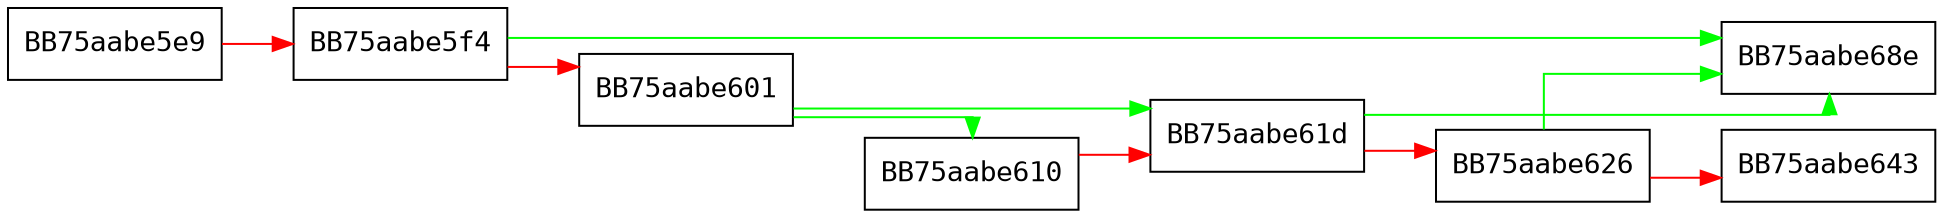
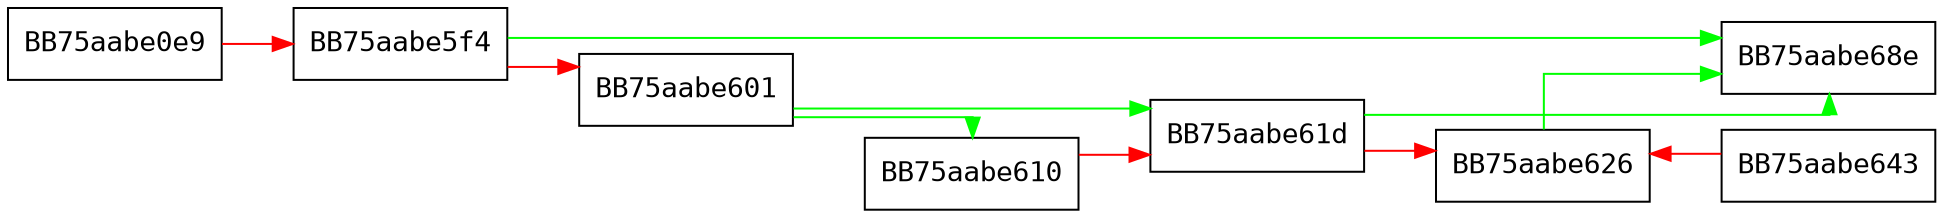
(115, 44) -> (115, 44)
(1675, 178) -> (1696, 154)
